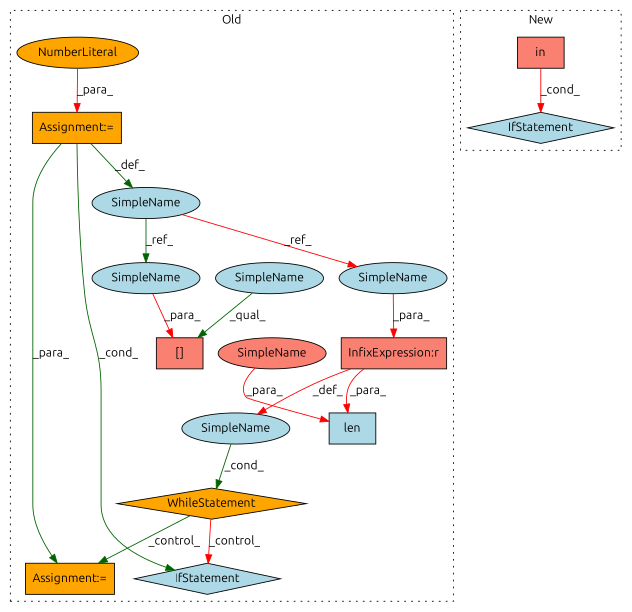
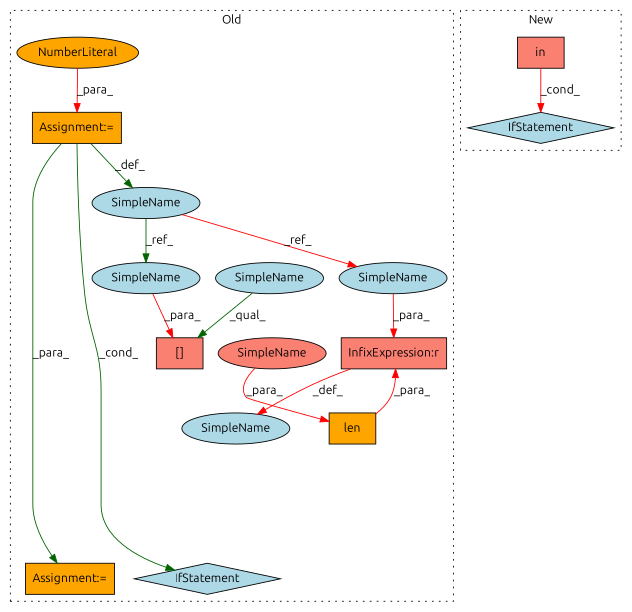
(350, 384) -> (390, 398)
(352, 428) -> (352, 428)
(212, 504) -> none
